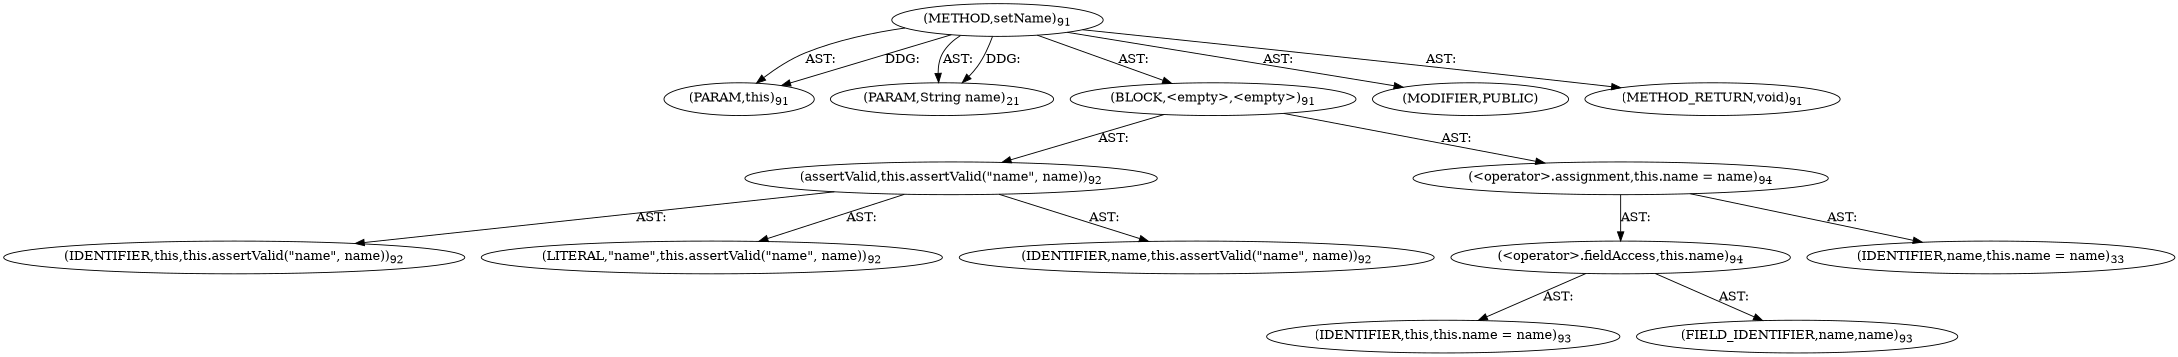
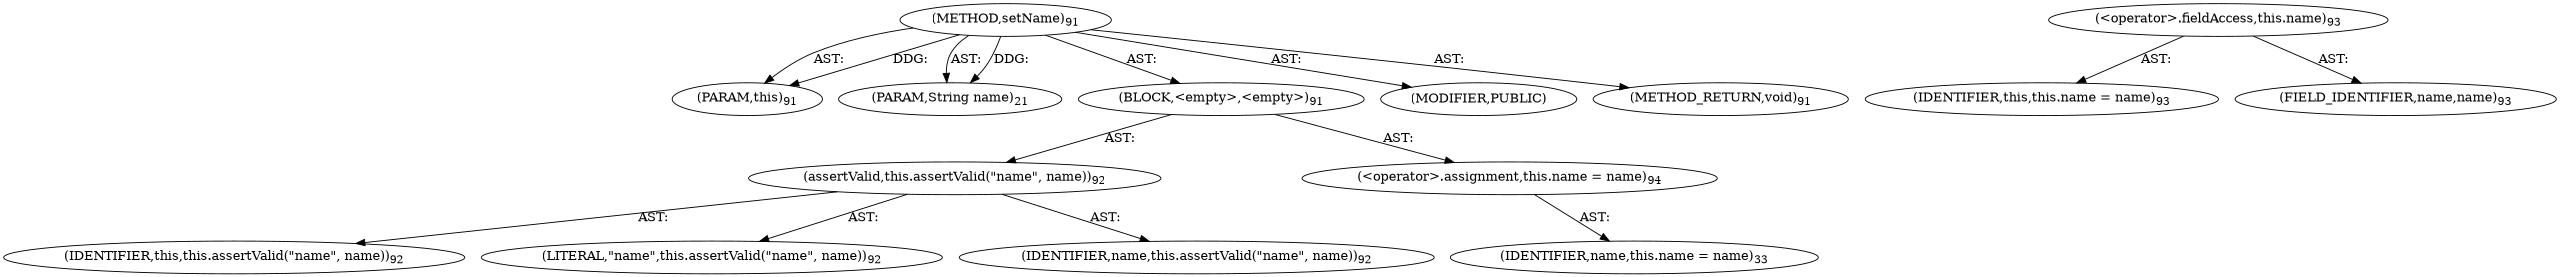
(1621, 213) -> none
(1737, 256) -> (2334, 19)
